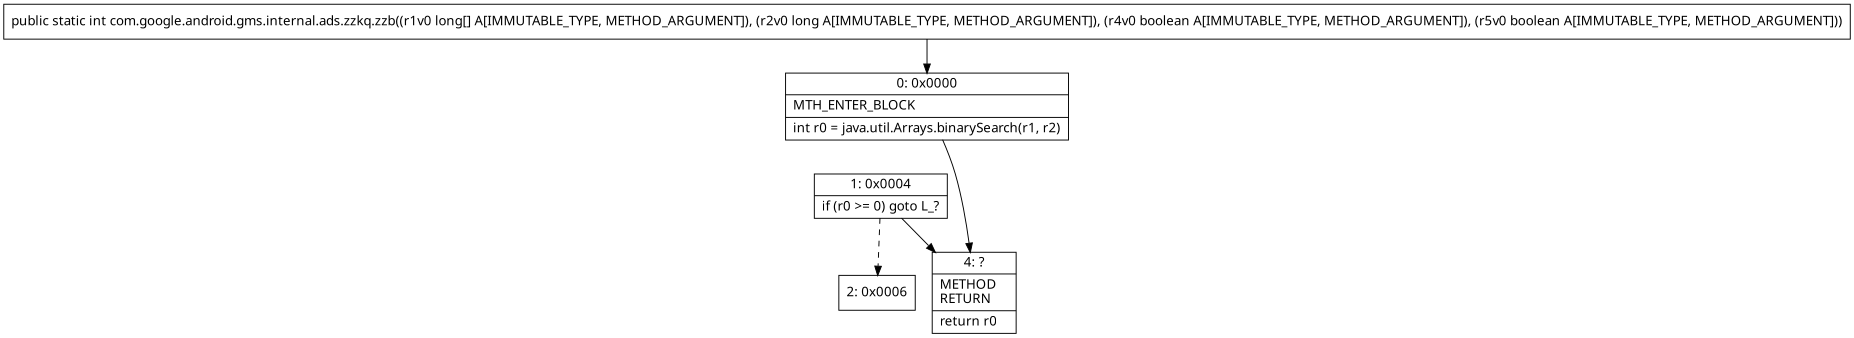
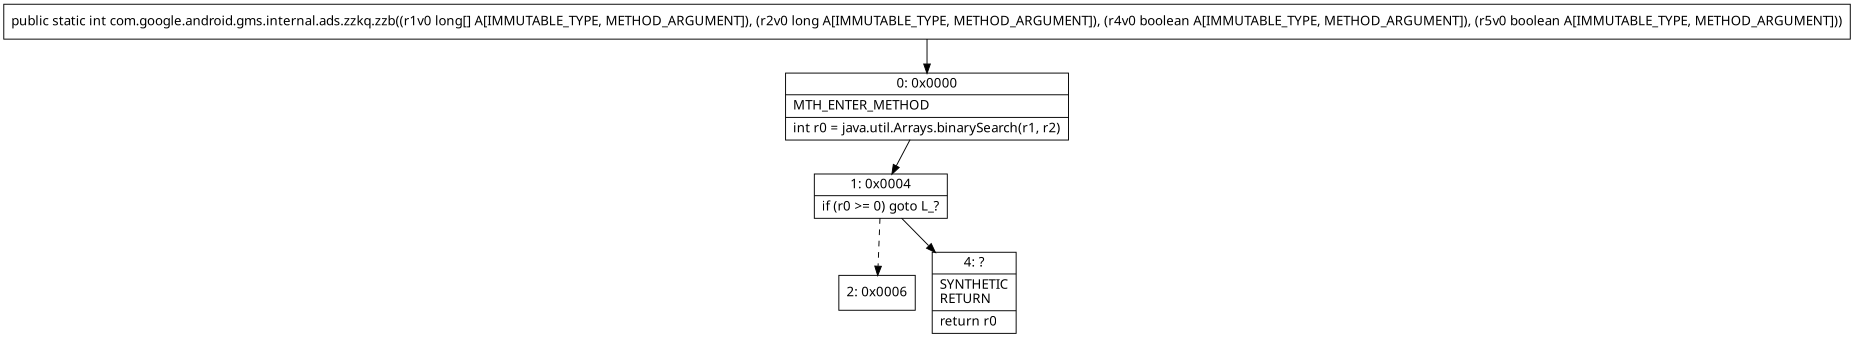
(854, 106) -> (861, 106)
(960, 190) -> (903, 153)
(969, 285) -> (974, 285)
